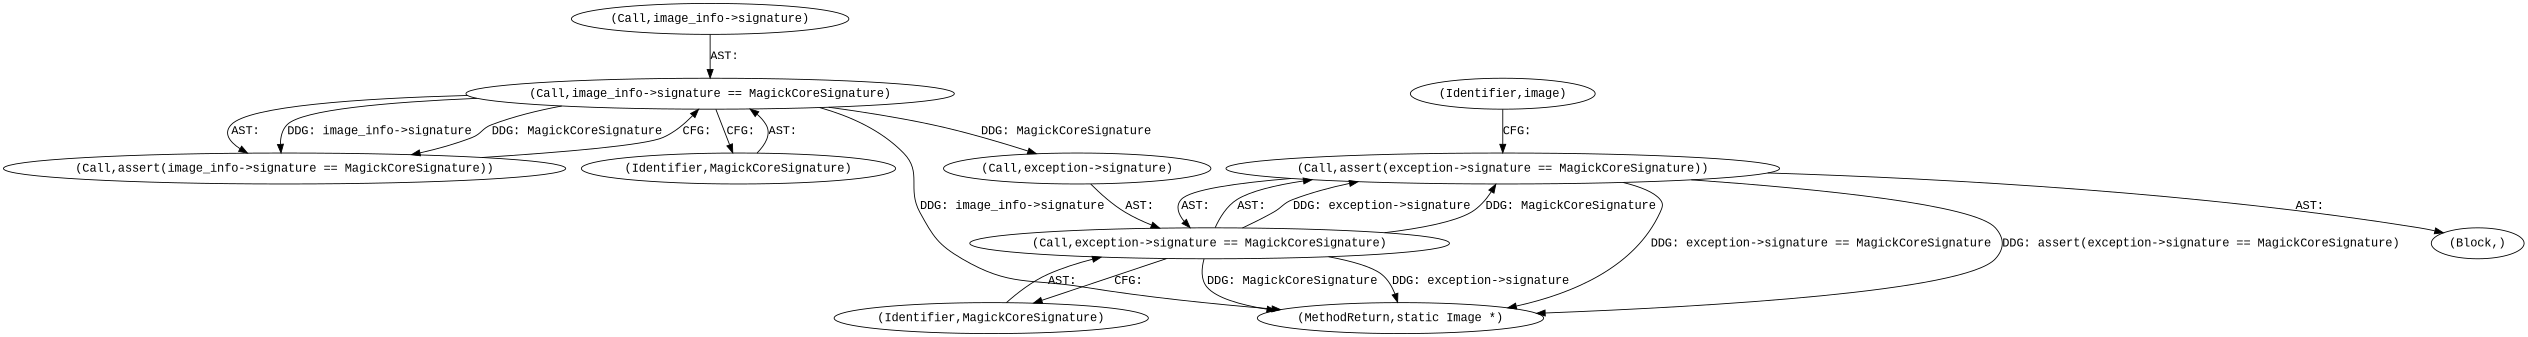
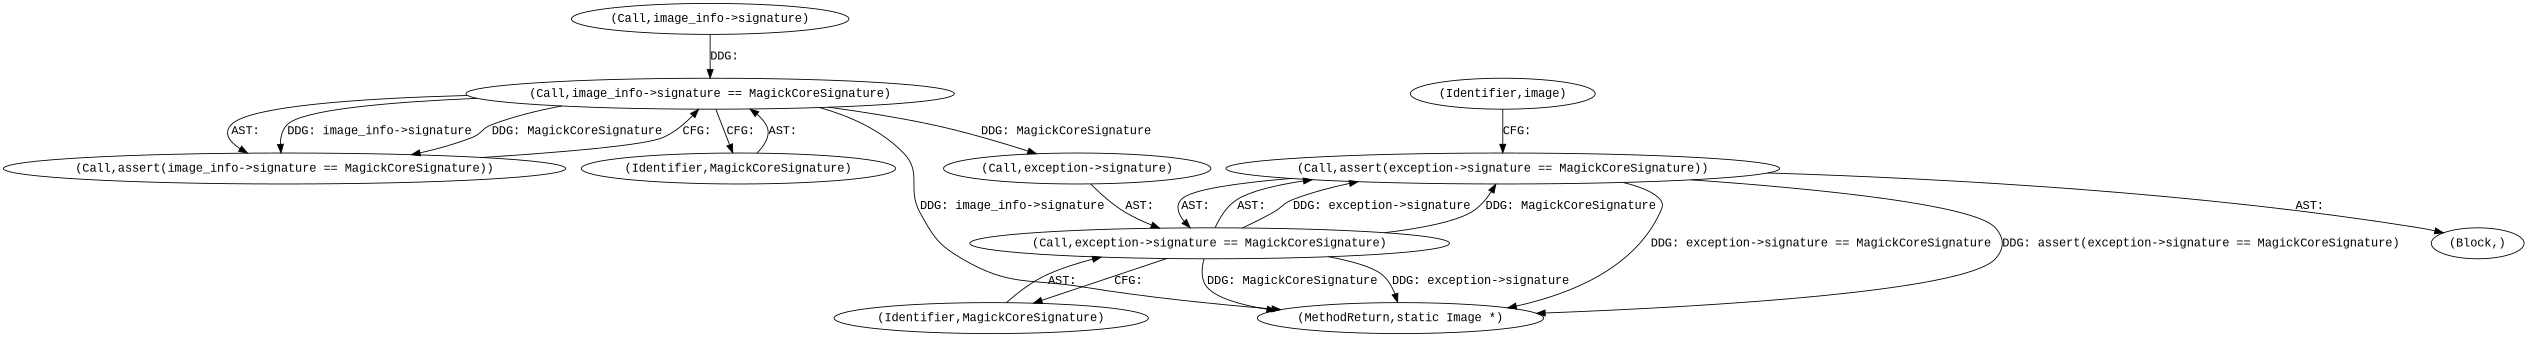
(728, 56) -> (728, 56)
